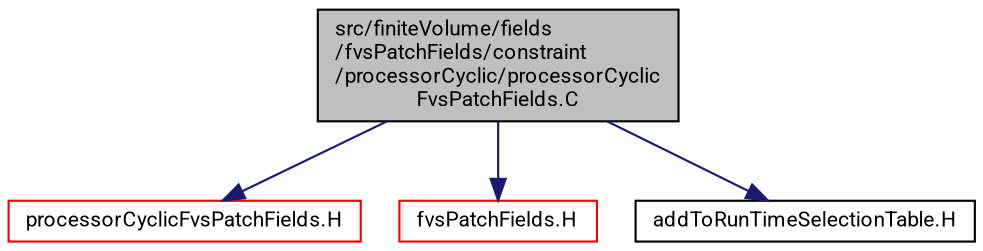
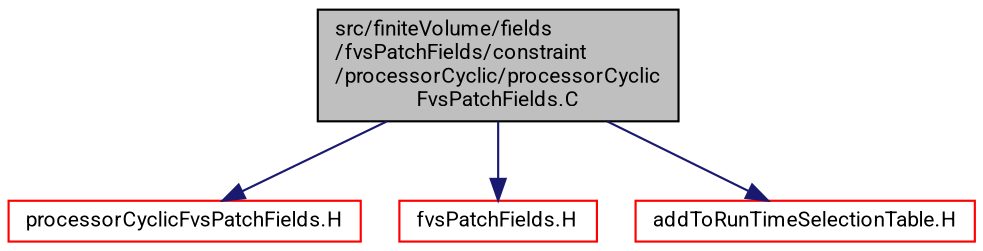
(805, 221) -> (805, 221)
